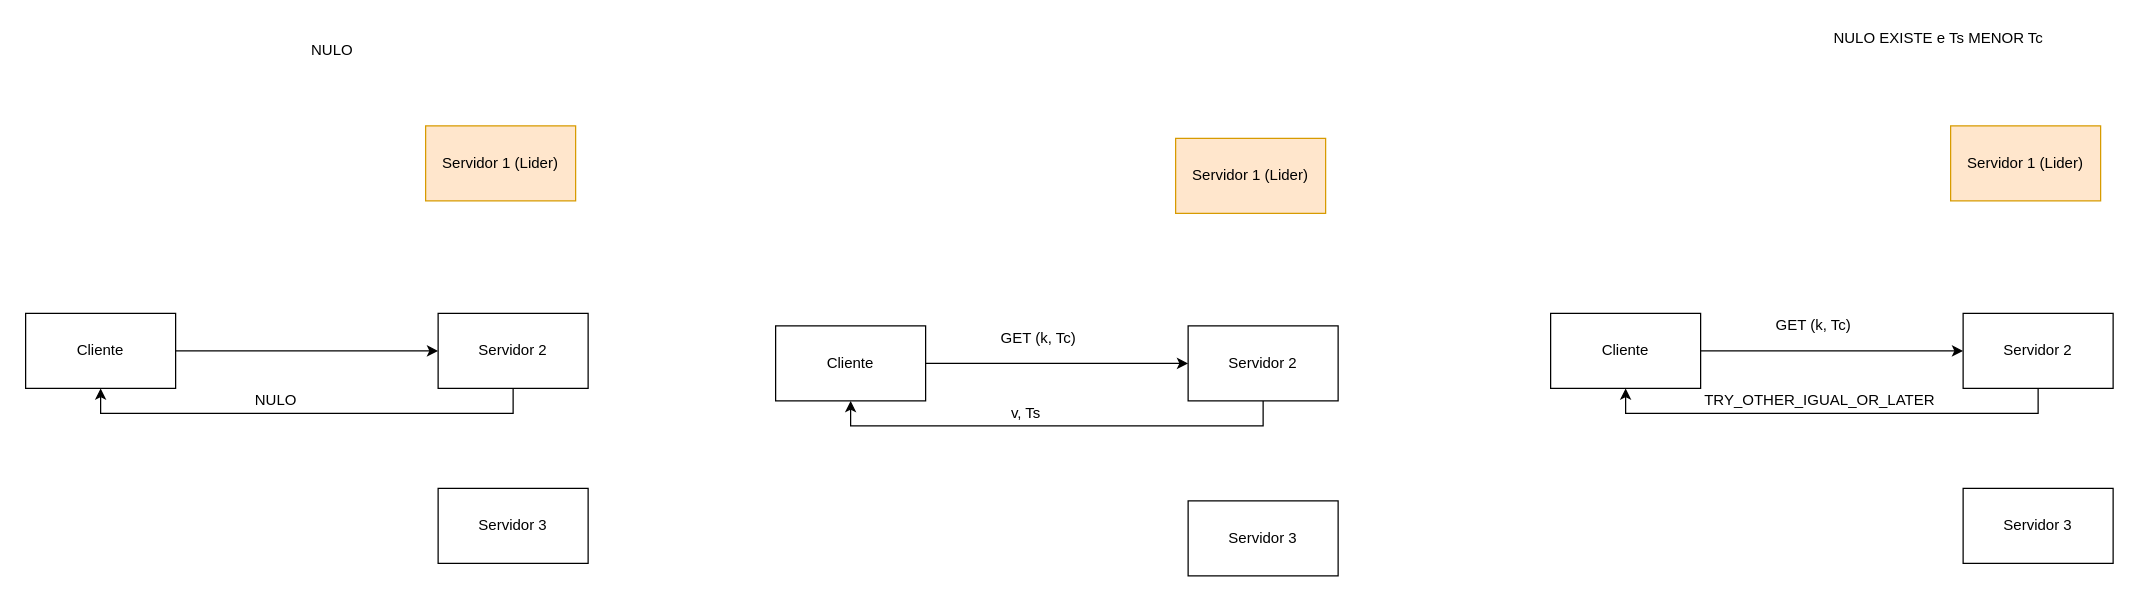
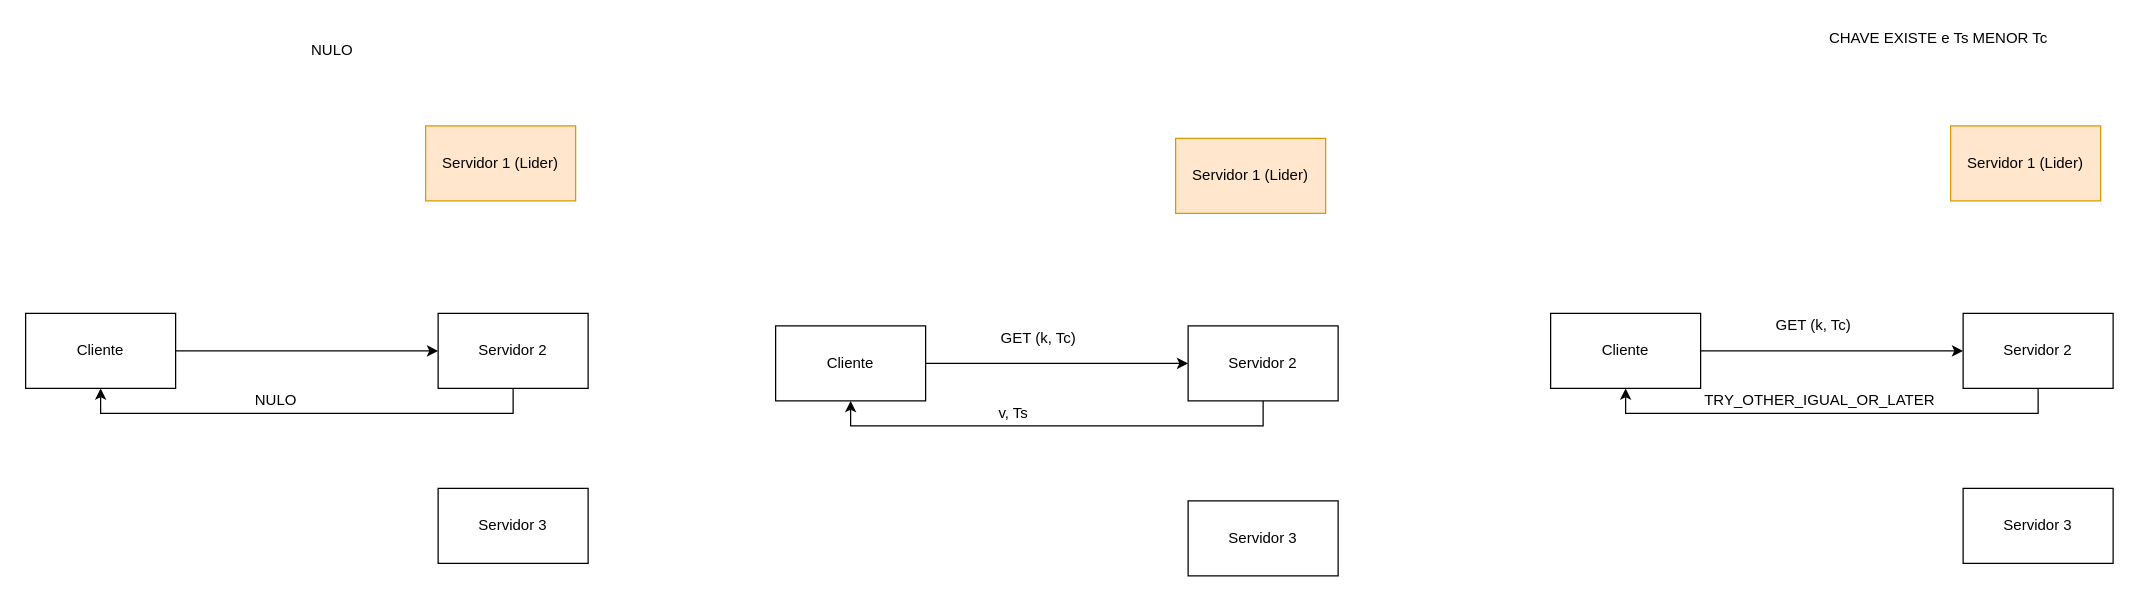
(1939, 38) -> (1939, 38)
(1026, 413) -> (1013, 413)
